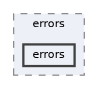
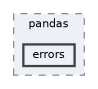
(49, 24) -> (49, 24)
